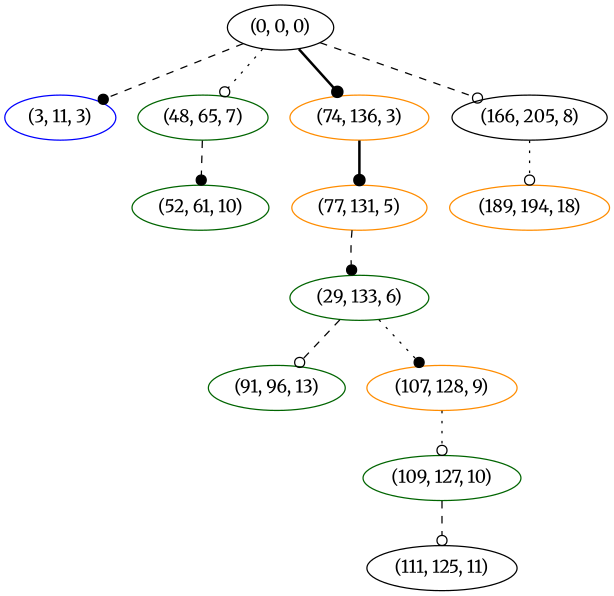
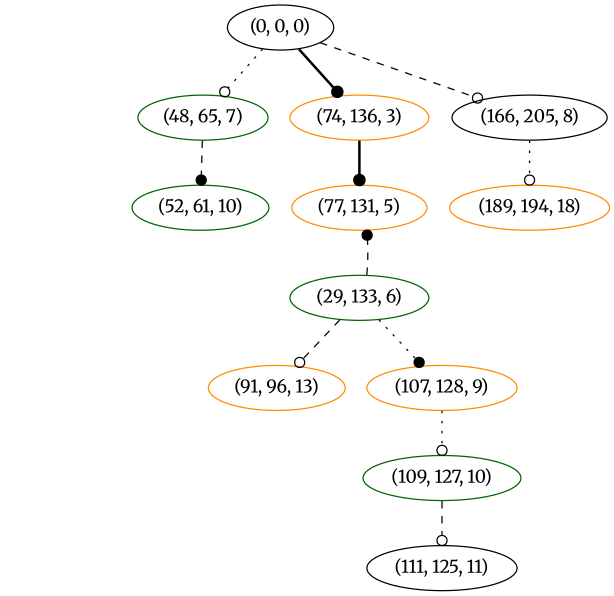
(60, 118) -> none
(351, 247) -> (368, 258)
(277, 388) -> (277, 388)
